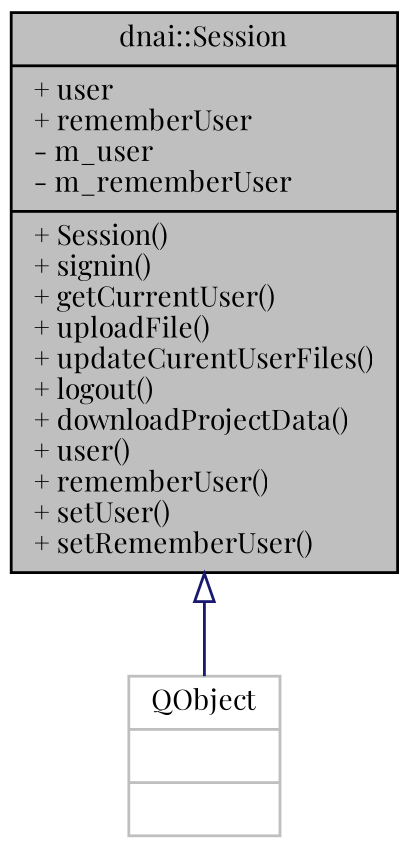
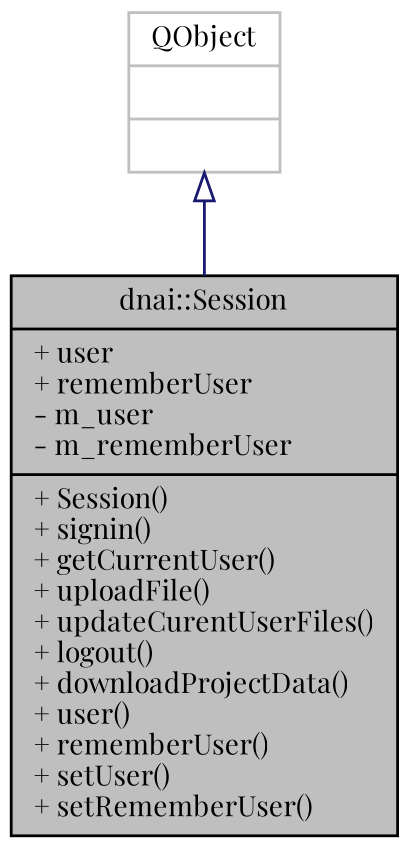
(204, 639) -> (204, 239)
